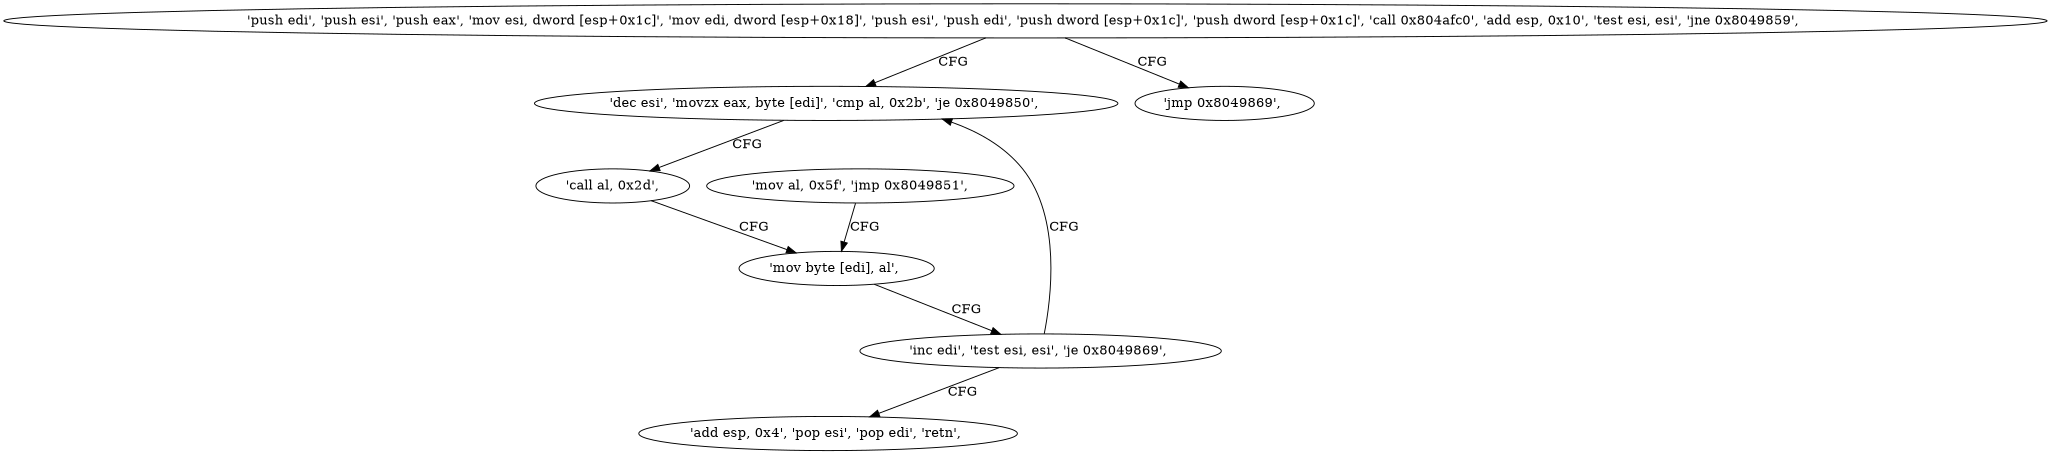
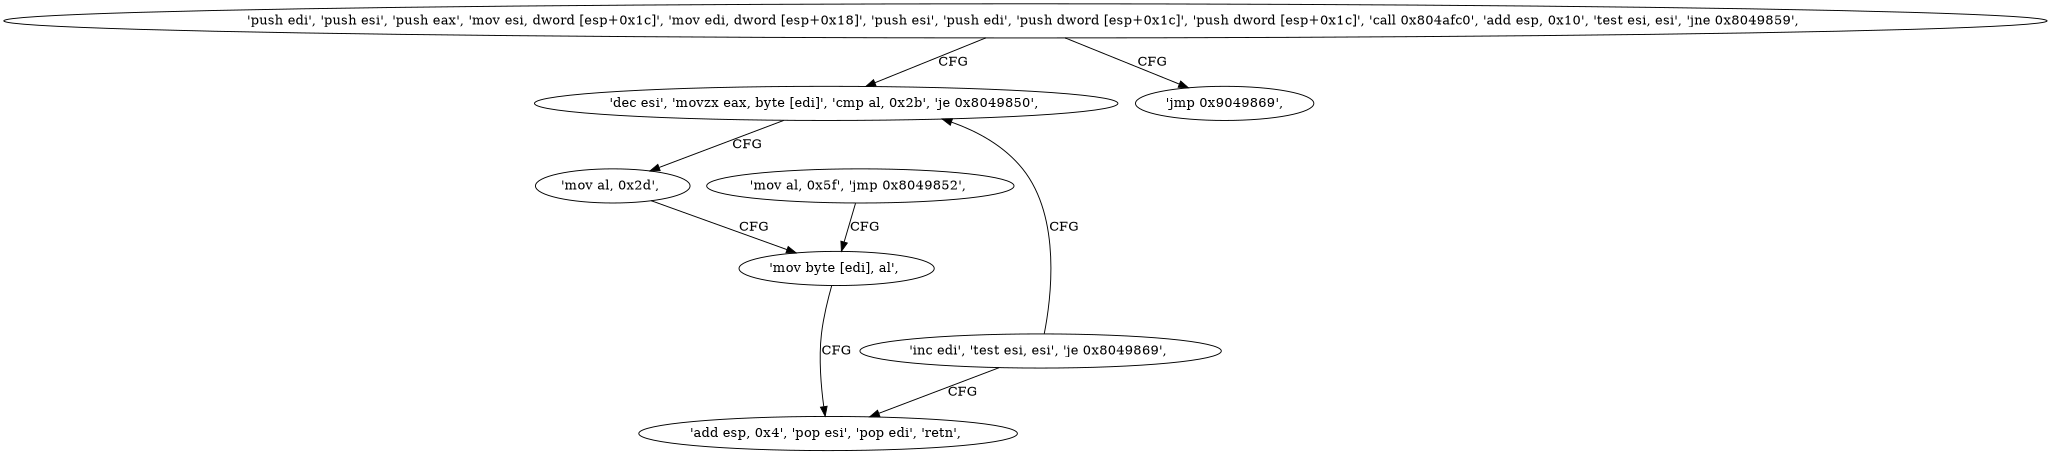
(1225, 103) -> (1225, 103)
(613, 186) -> (613, 186)
(860, 186) -> (860, 186)
(933, 308) -> (821, 346)
